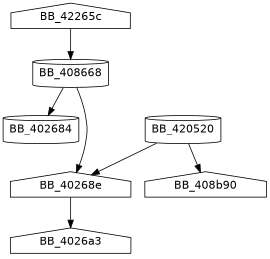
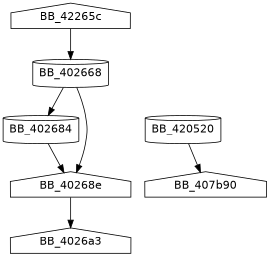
(71, 73) -> (71, 73)
(128, 157) -> (54, 155)
(206, 186) -> (206, 186)
